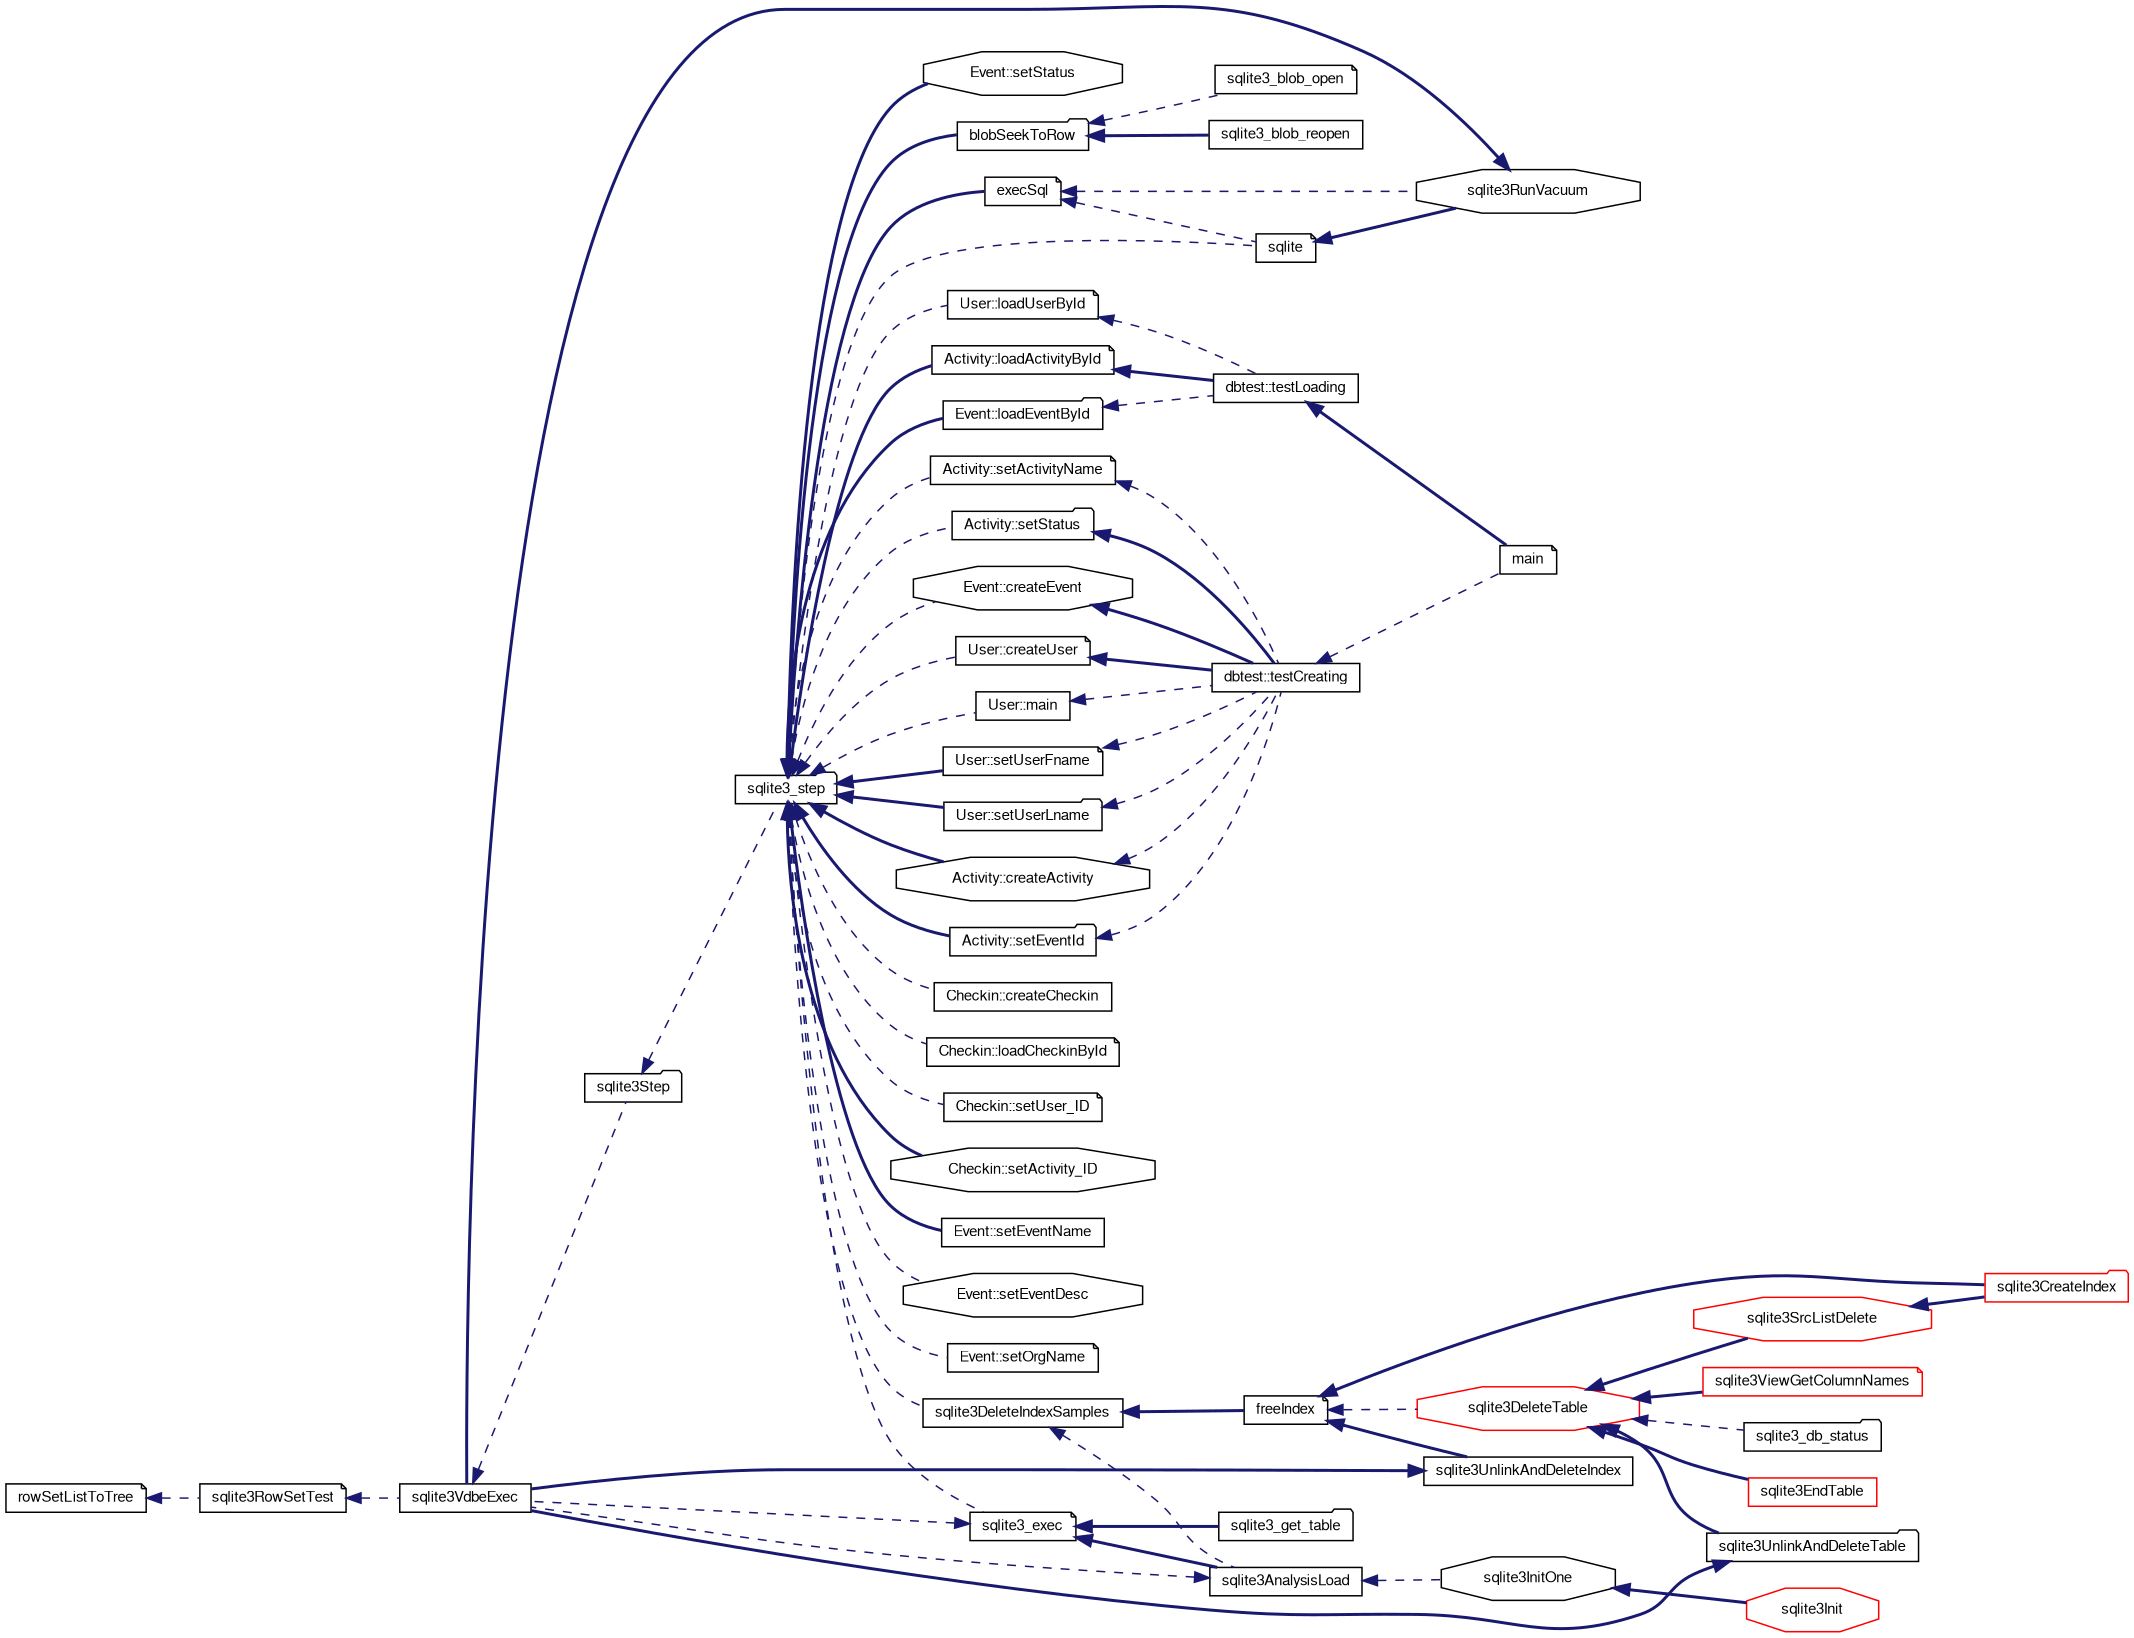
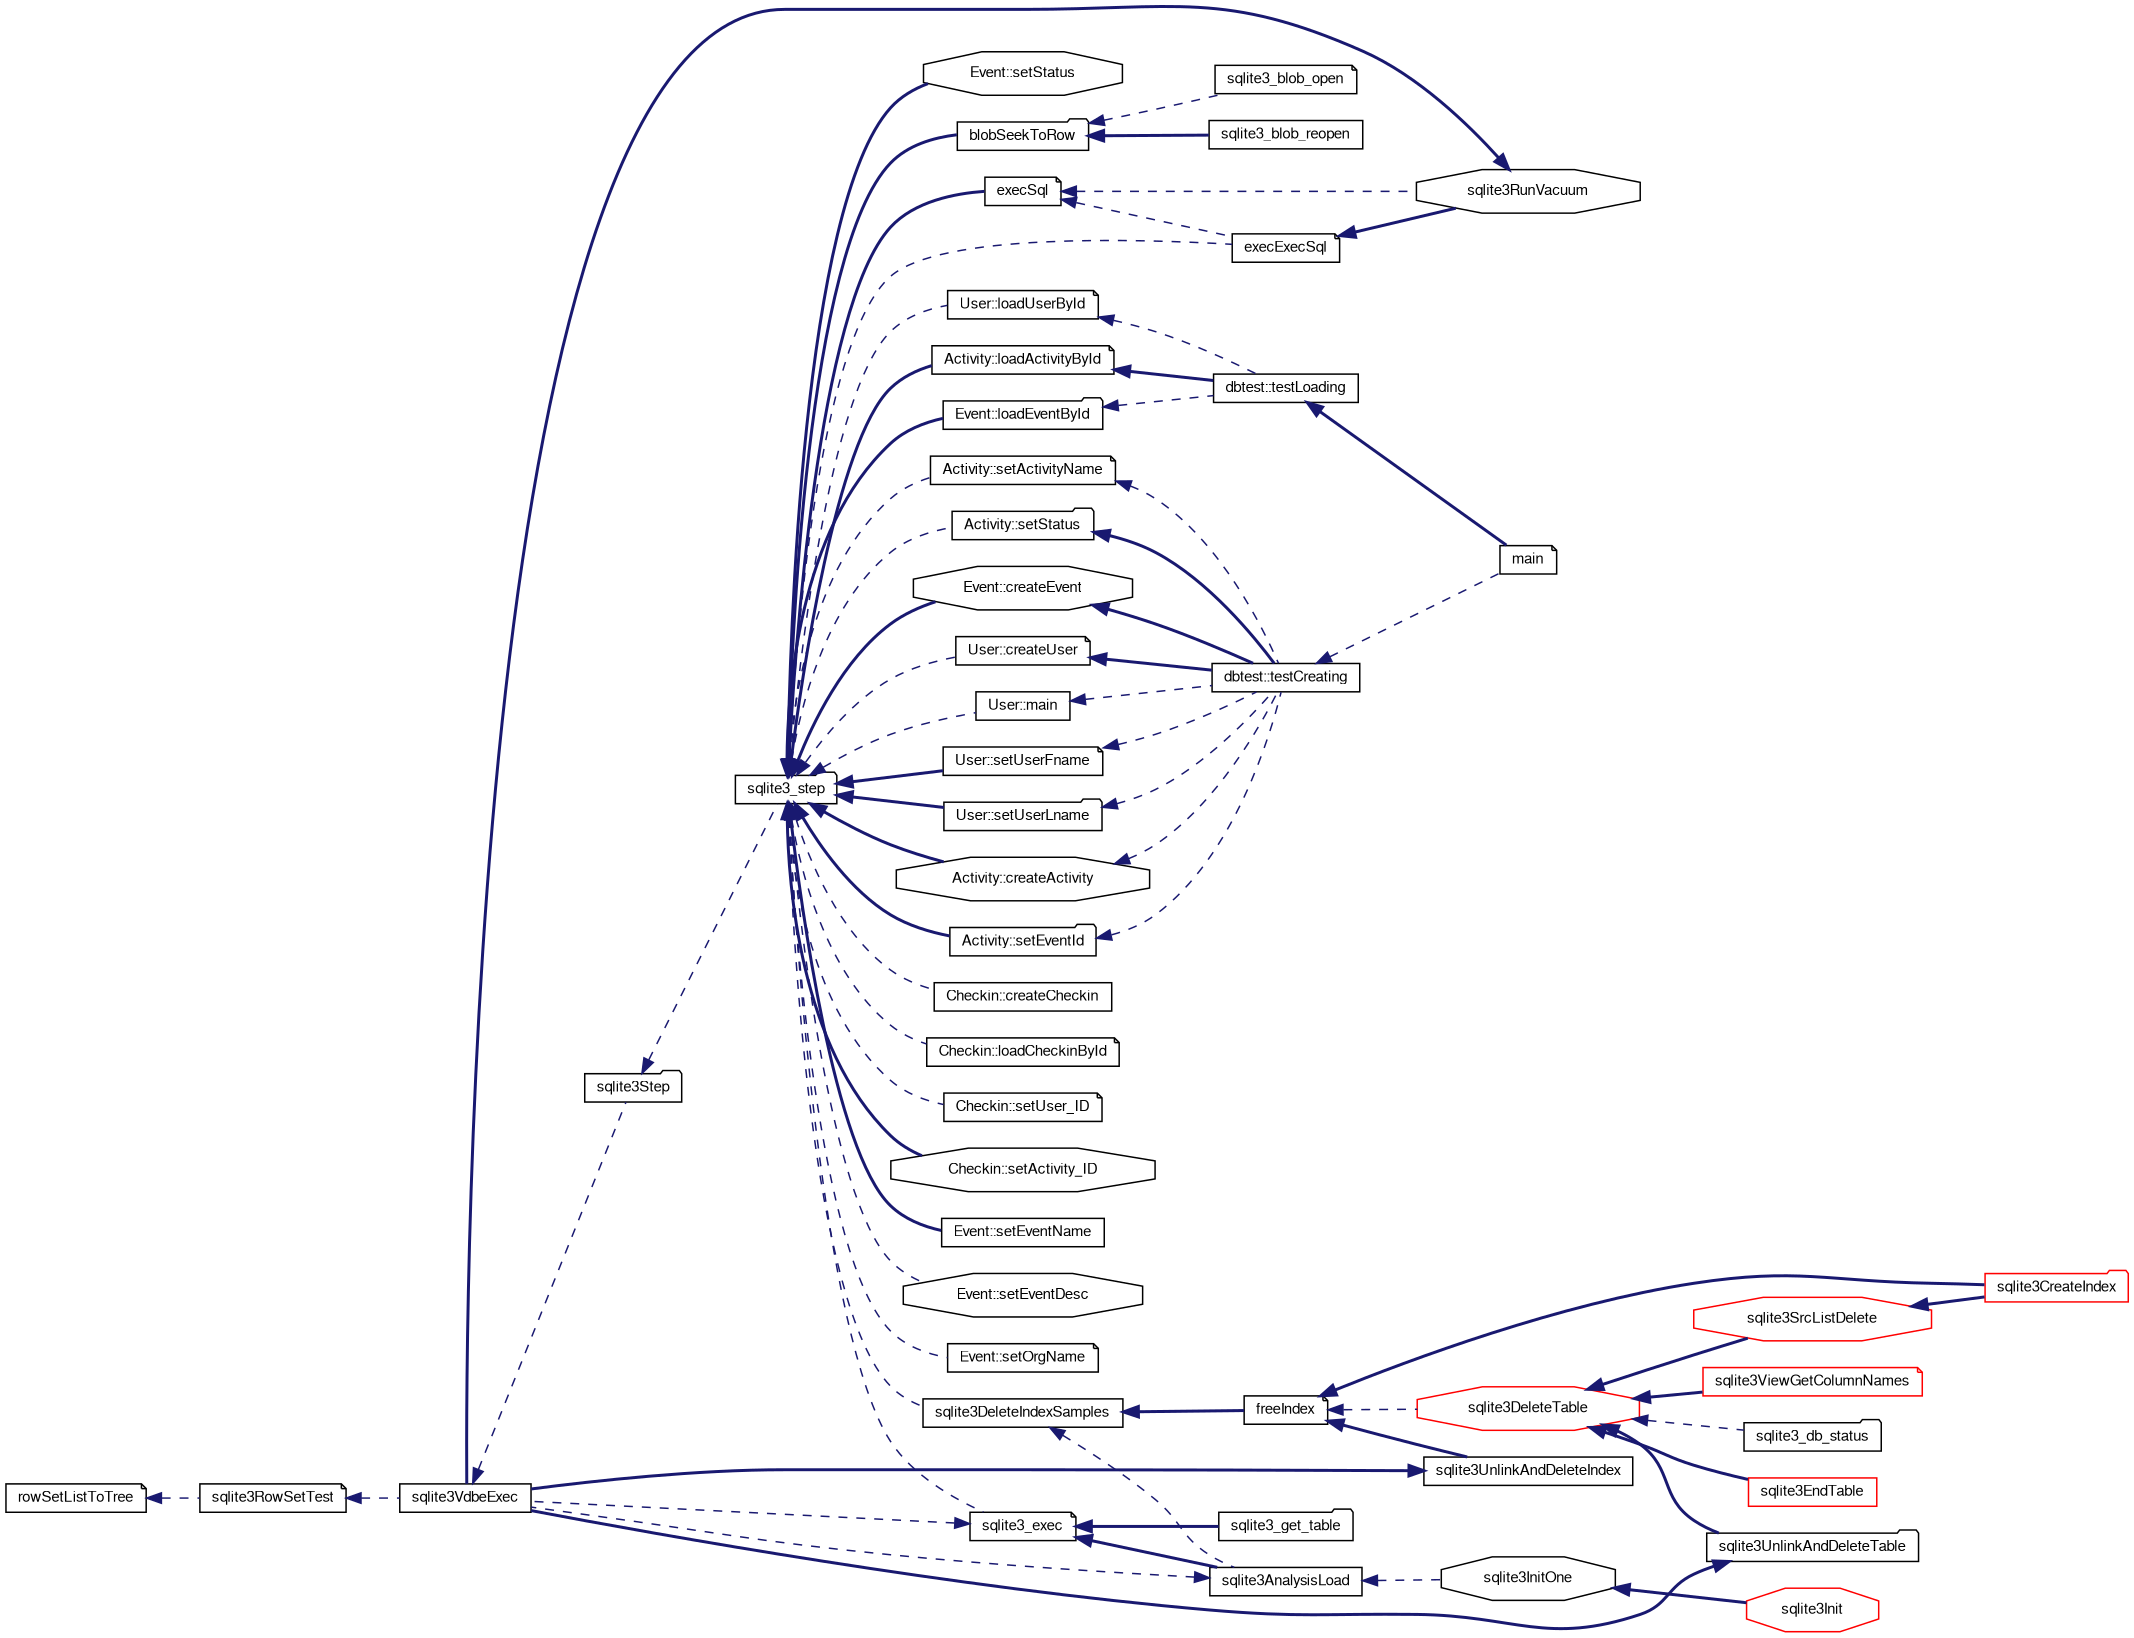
(1286, 248) -> (1286, 248)
(850, 666) -> (850, 666)
